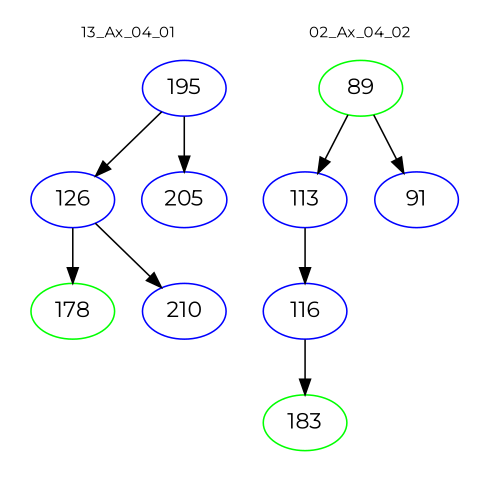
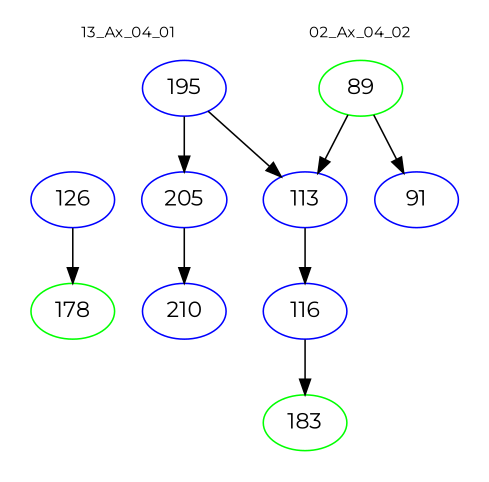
(134, 138) -> (228, 129)
(123, 250) -> (184, 248)
